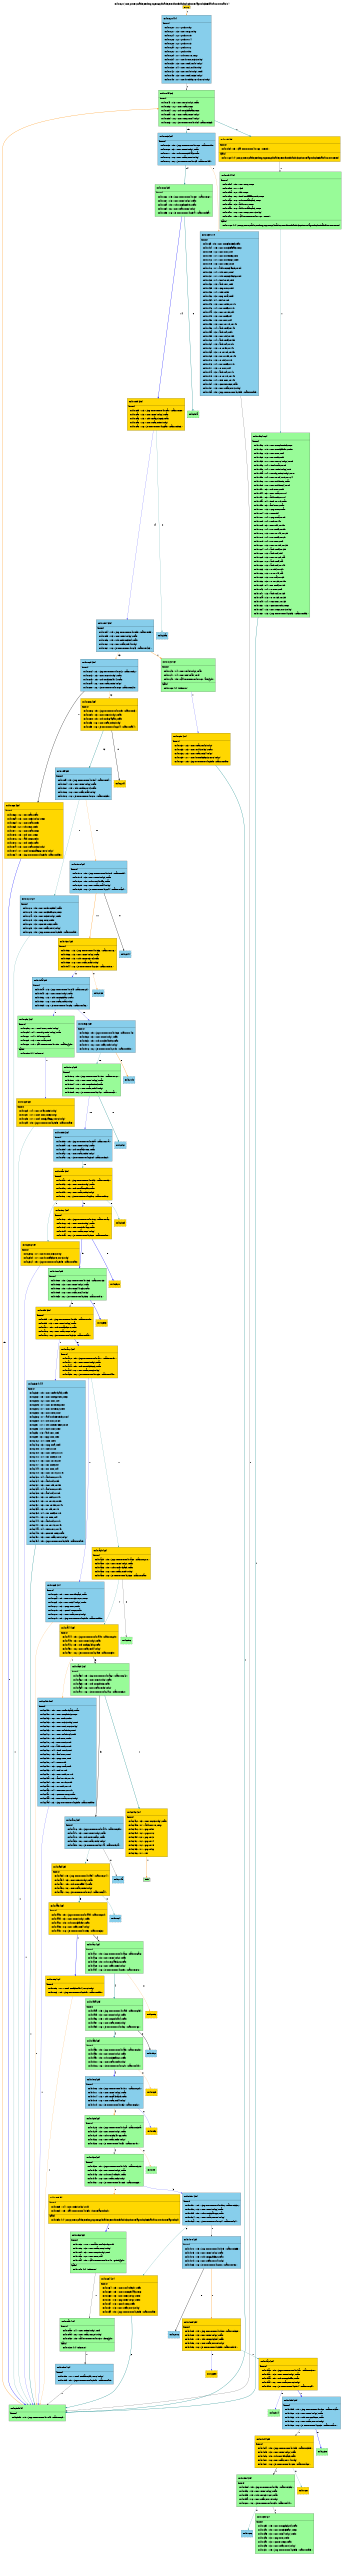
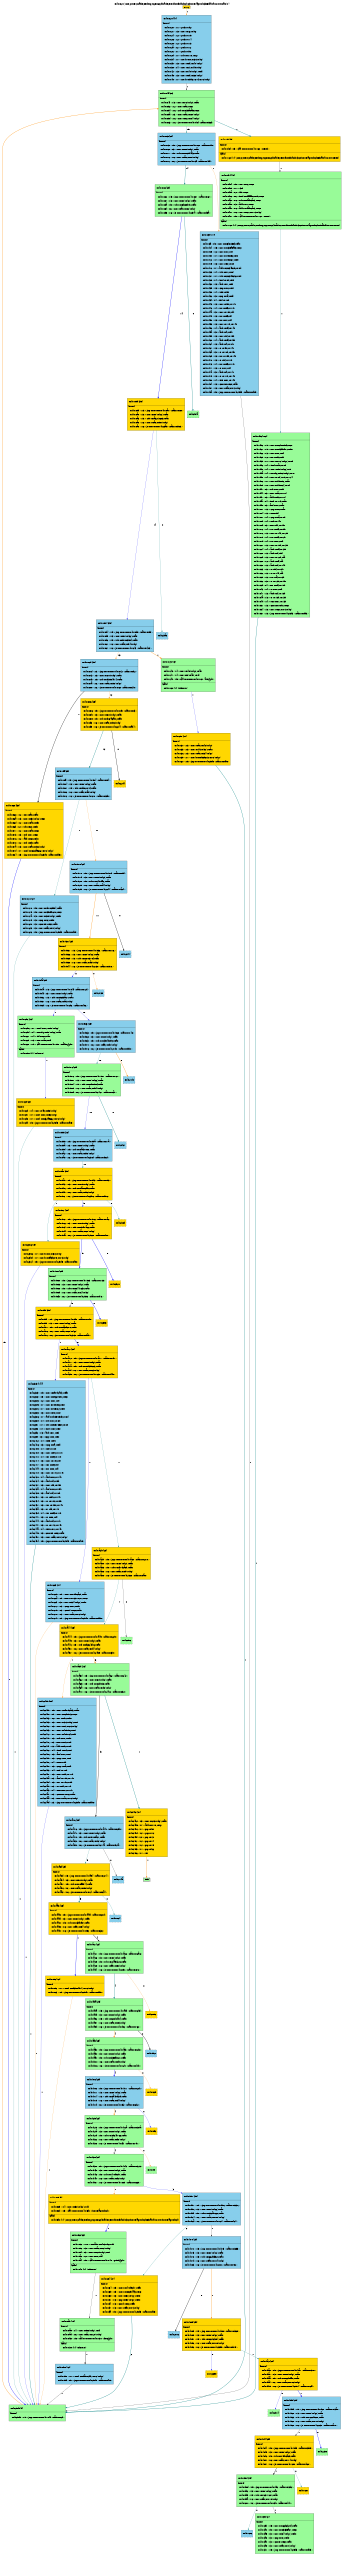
(94, 1659) -> (94, 1659)
(114, 2033) -> (114, 2033)
